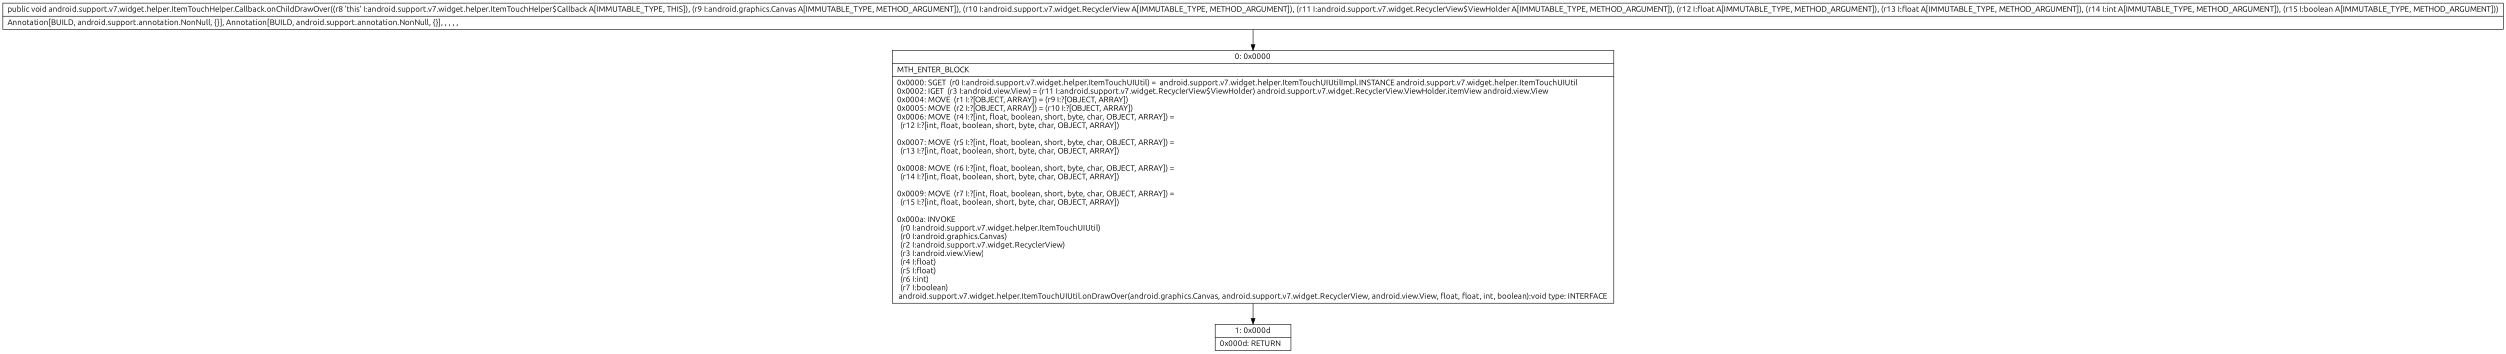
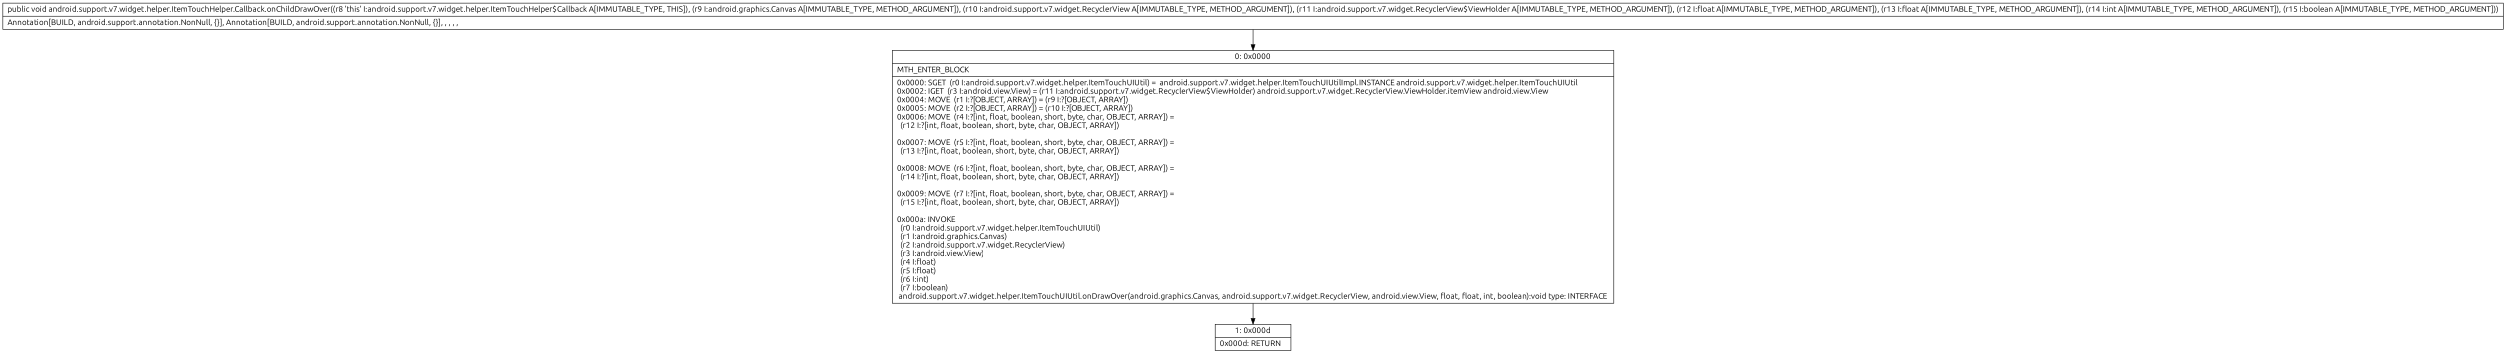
(952, 237) -> (952, 237)
